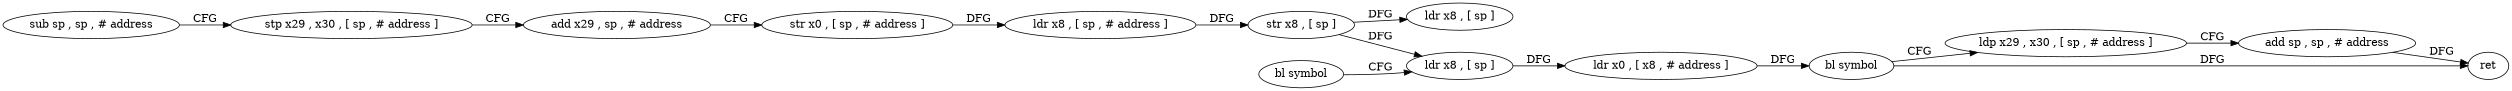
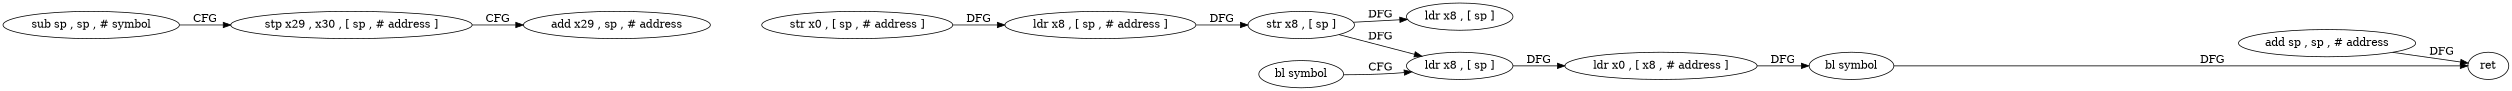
(91, 25) -> (91, 25)
(732, 25) -> none
(2066, 43) -> none
